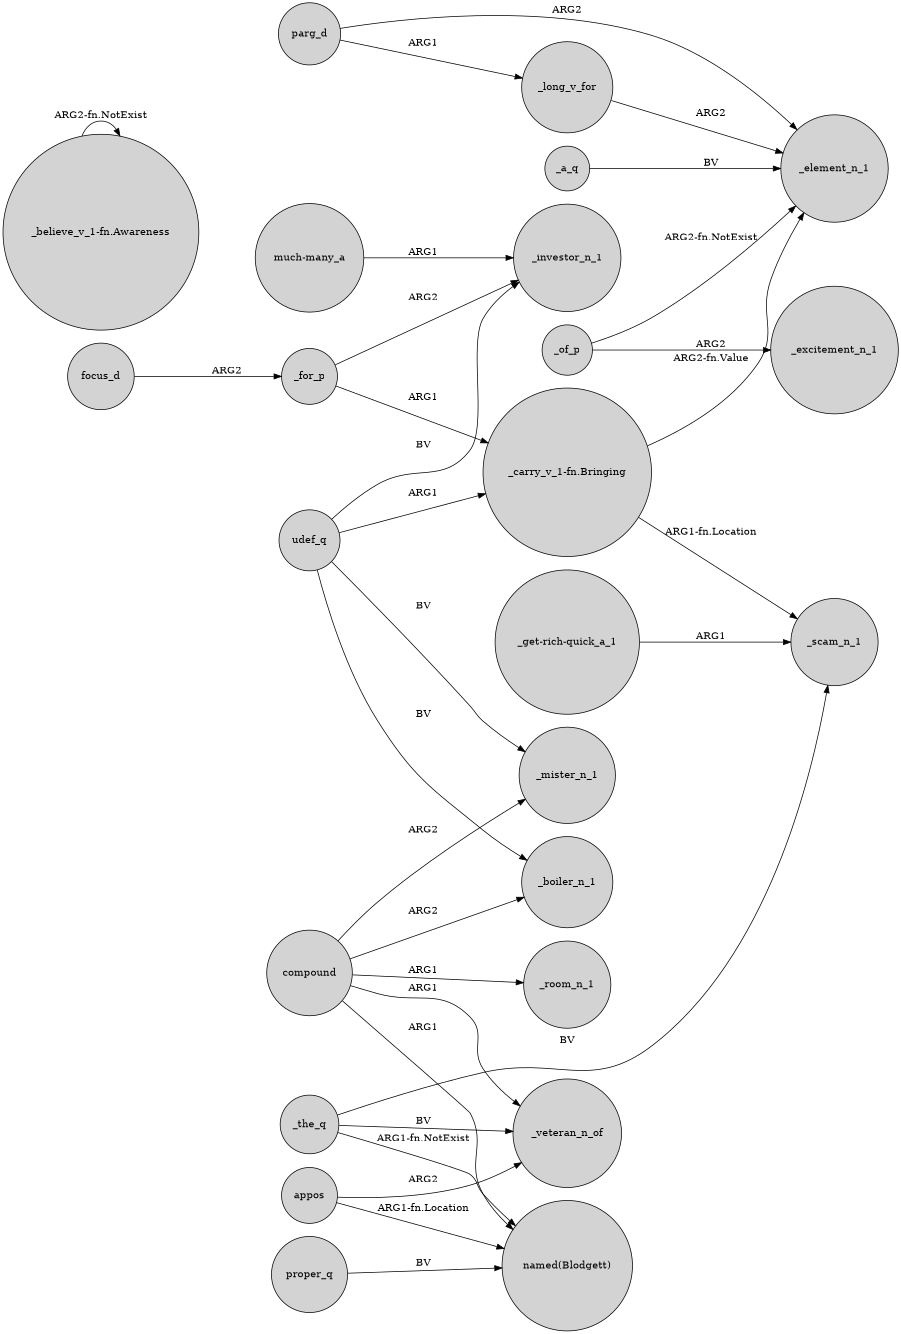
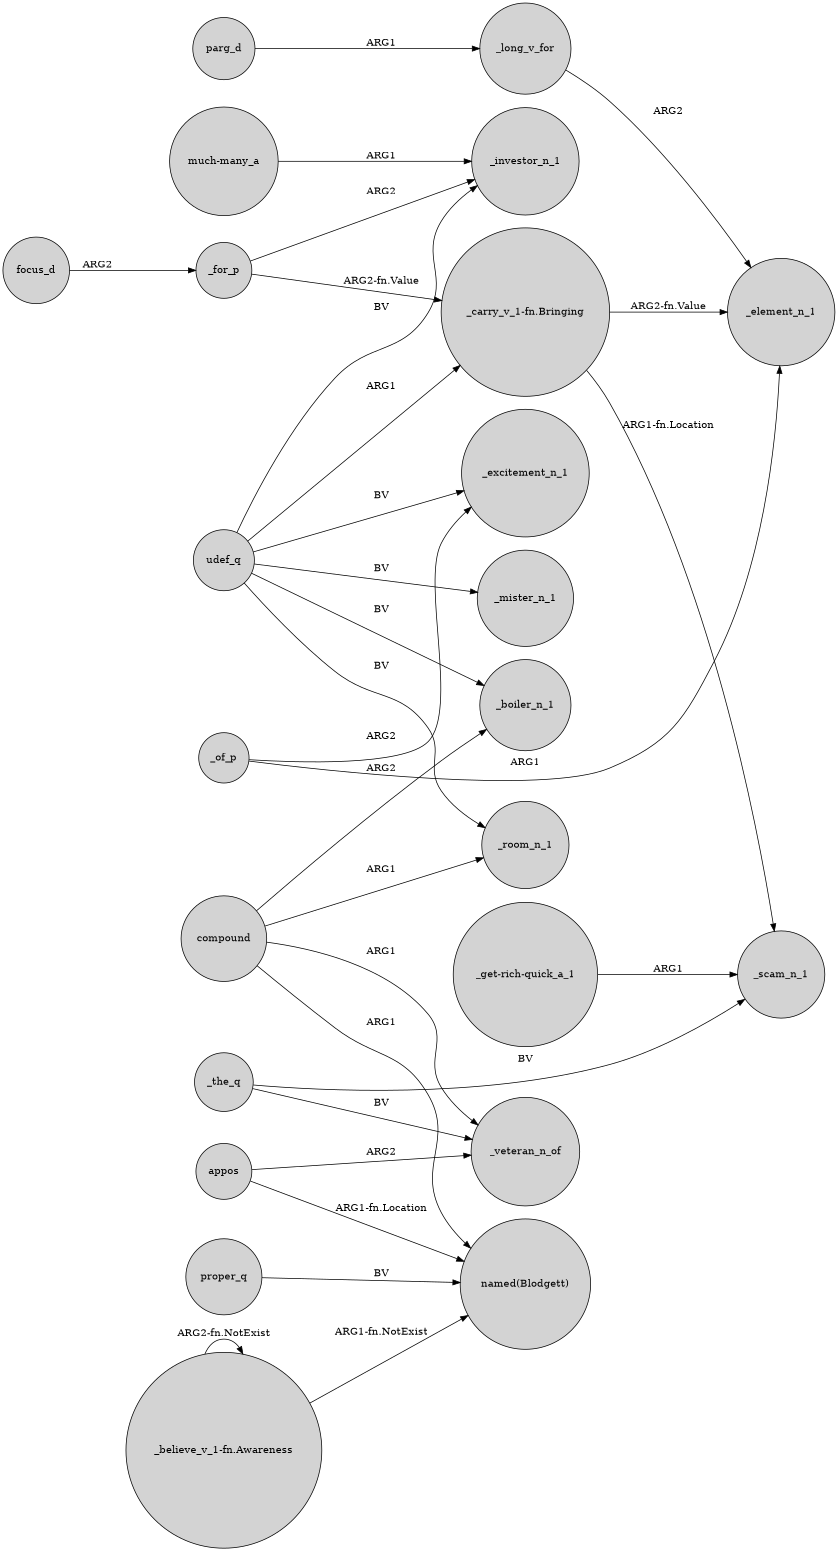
(580, 21) -> none
(567, 169) -> none
(711, 238) -> (525, 763)
(423, 397) -> (382, 281)
none -> (355, 522)
none -> (379, 694)
(424, 866) -> none
(434, 1162) -> (386, 1361)
